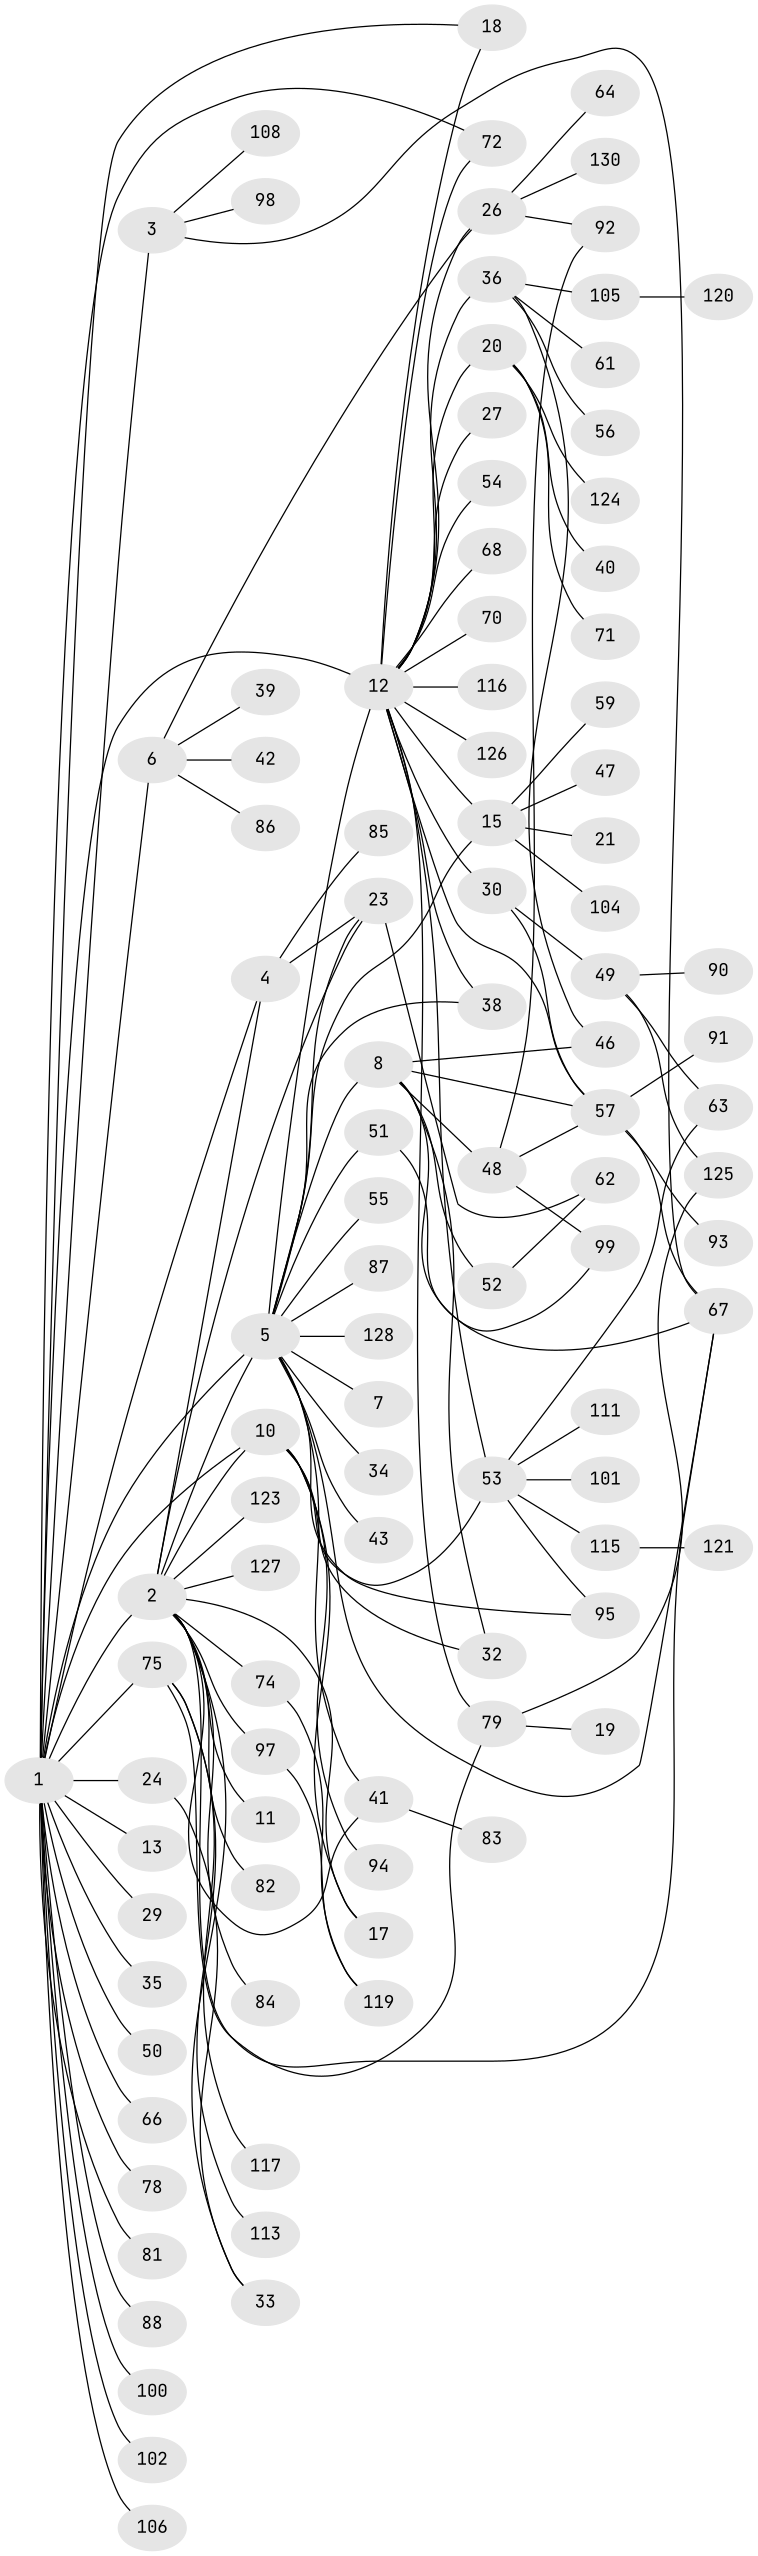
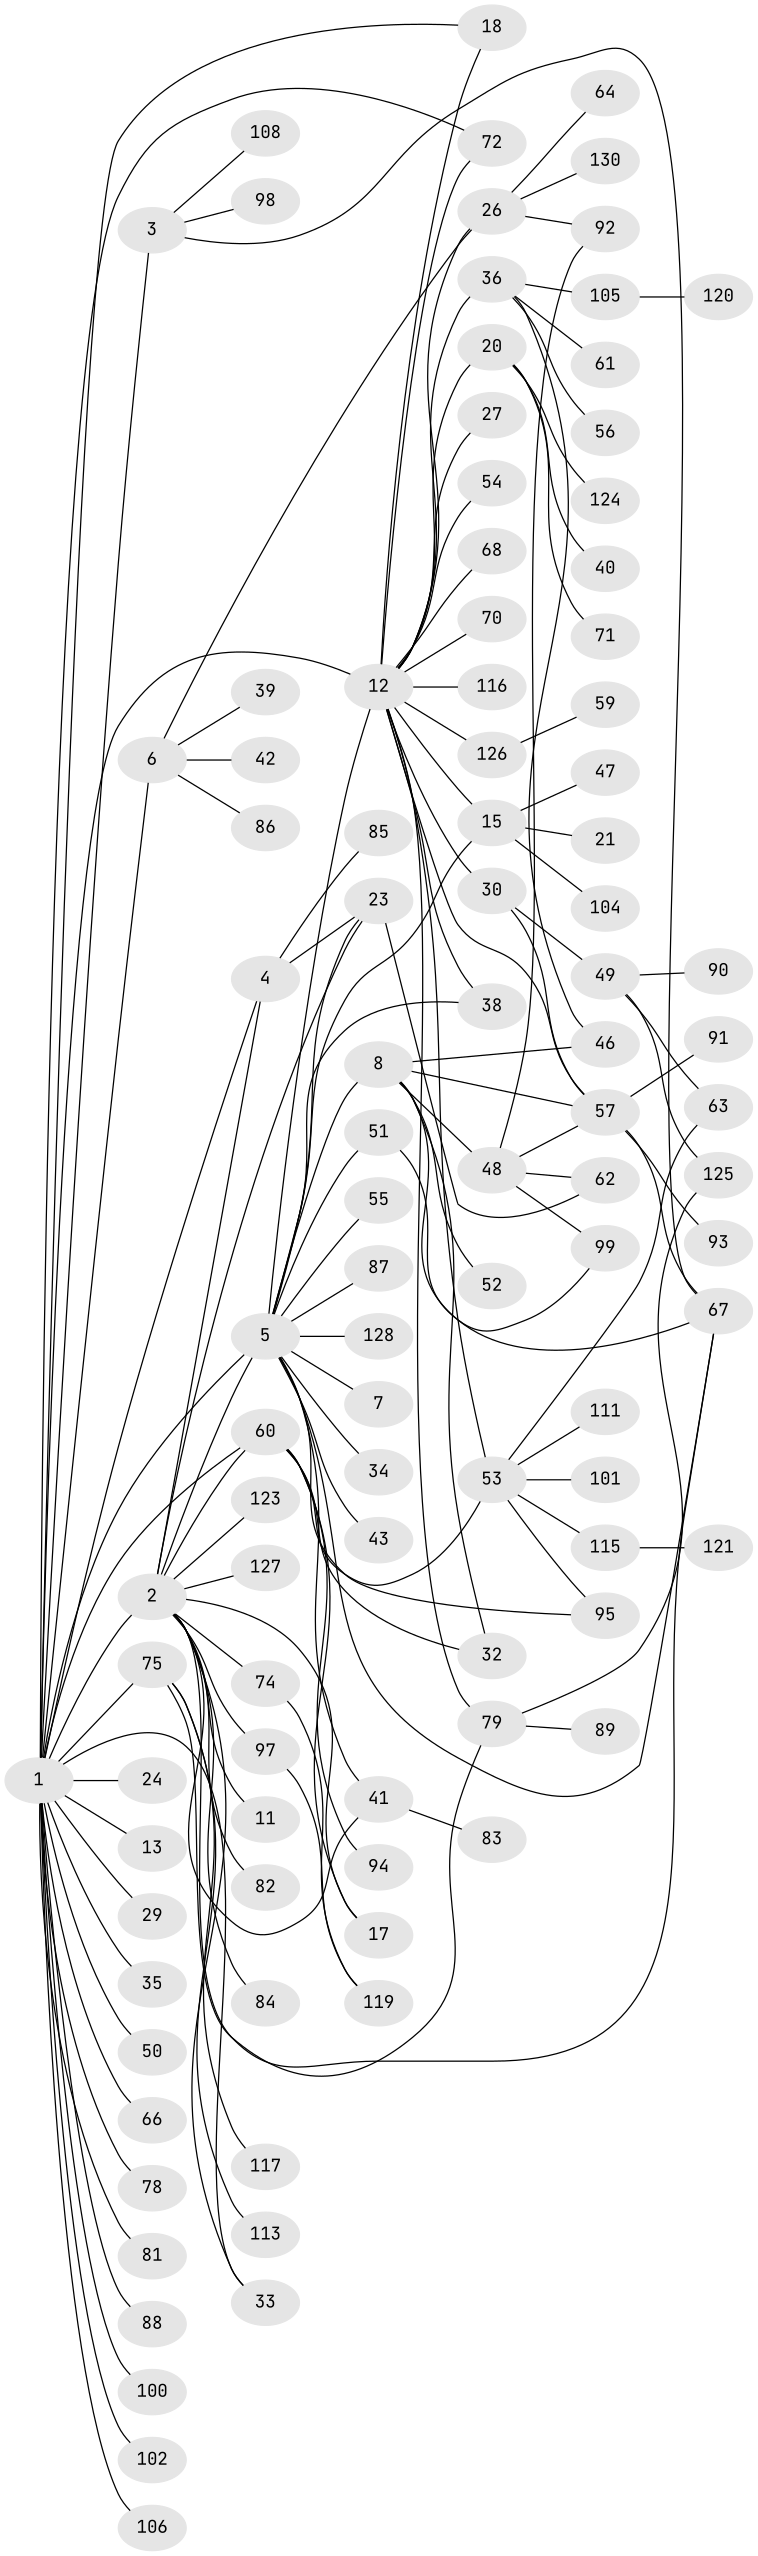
(549, 764) -> (549, 730)
(549, 1233) -> (549, 1175)
(266, 1432) -> (266, 1432)
(605, 1731) -> (605, 1731)
(216, 1979) -> (224, 1965)
